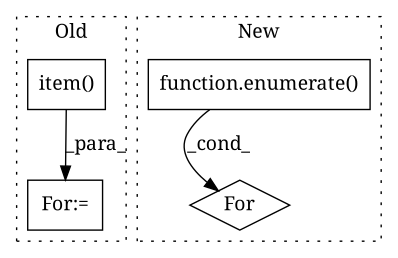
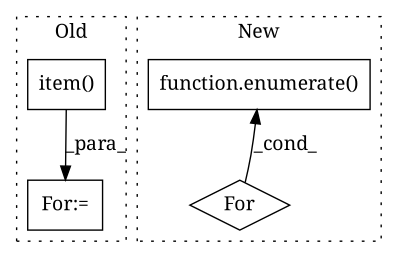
(184, 145) -> (251, 153)
